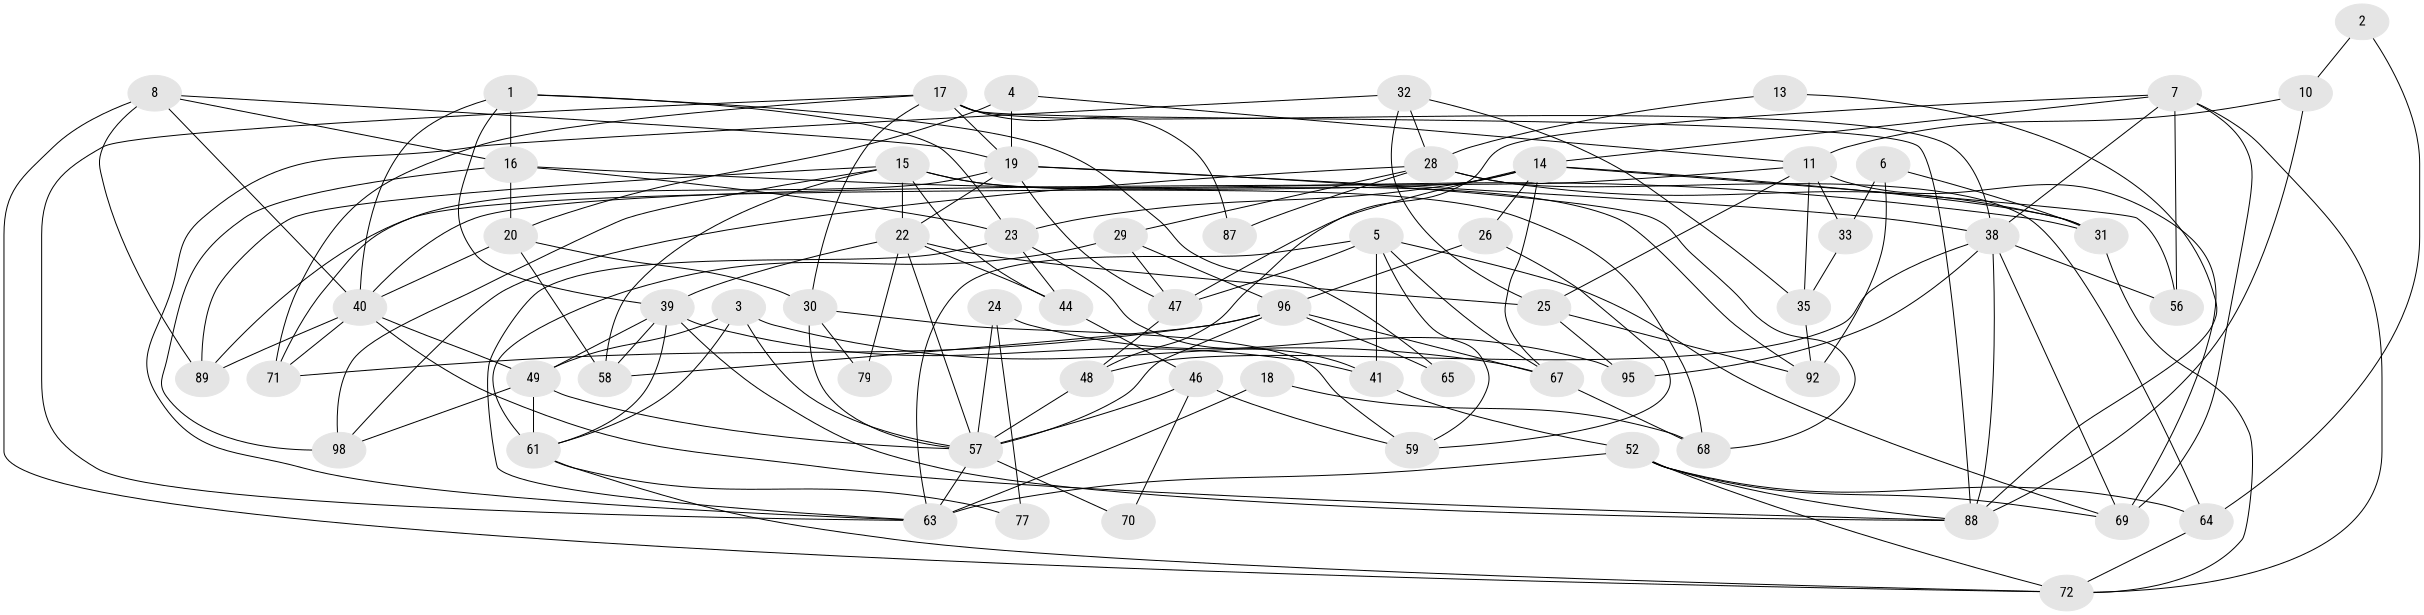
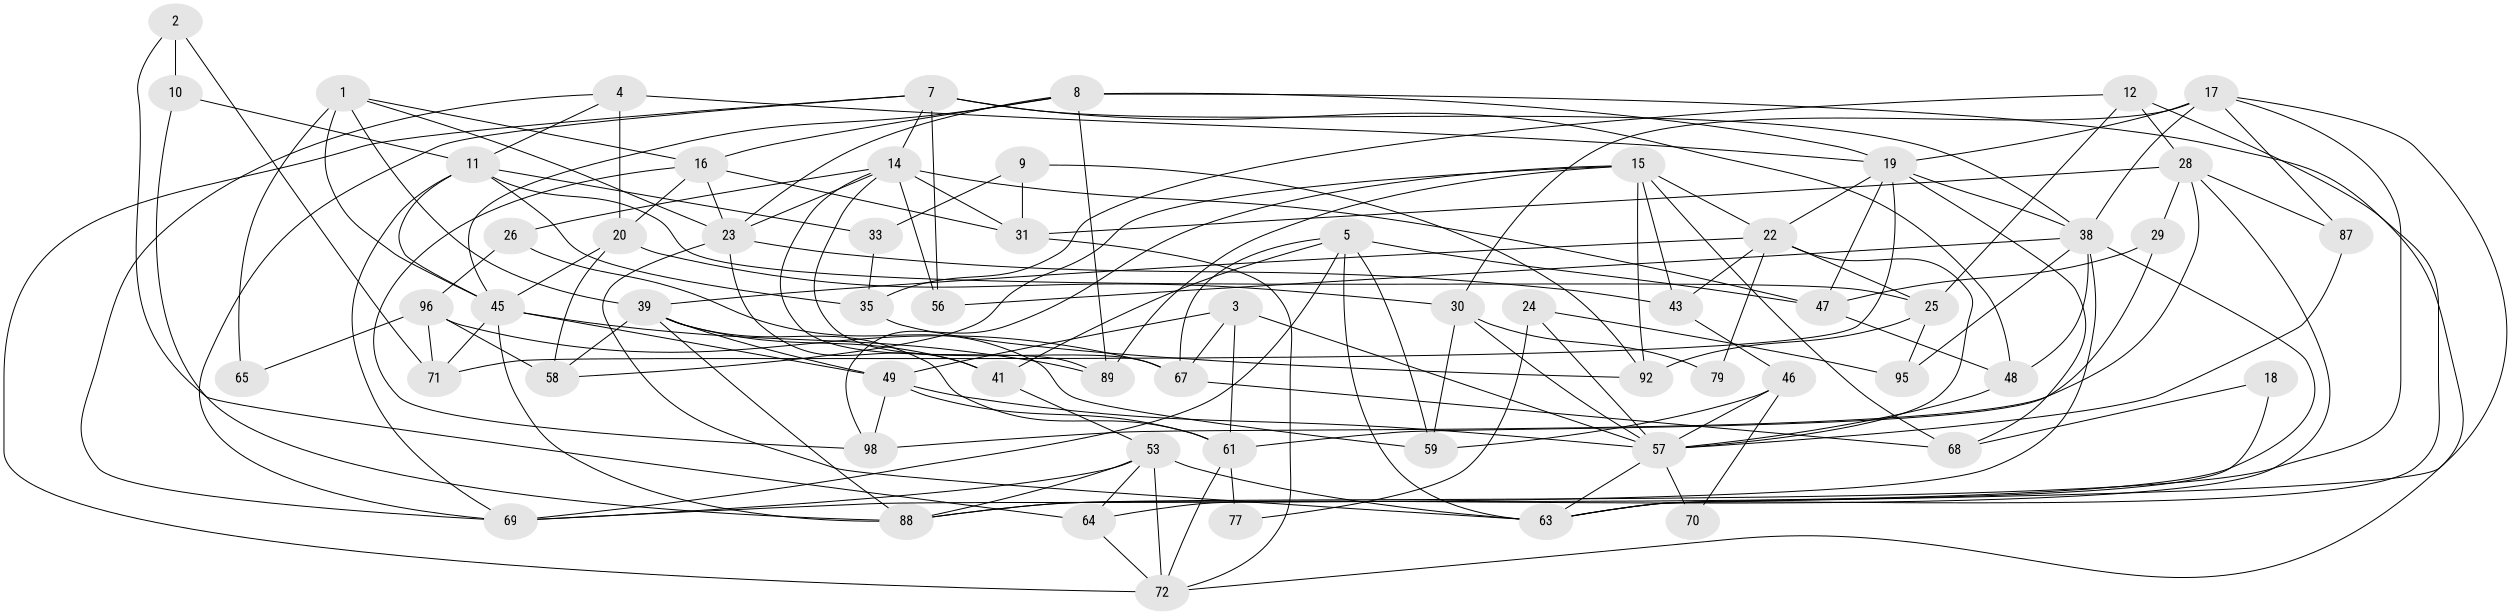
(1404, 93) -> (2130, 93)
(1780, 93) -> none
(539, 133) -> (302, 202)
none -> (888, 135)
(1883, 165) -> (1022, 165)
(1202, 272) -> none
(360, 307) -> (498, 307)
(1066, 307) -> (1676, 307)
none -> (112, 312)
(1135, 387) -> (2043, 416)
(1632, 450) -> (1153, 450)
